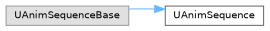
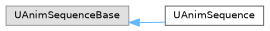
(142, 9) -> (152, 22)
